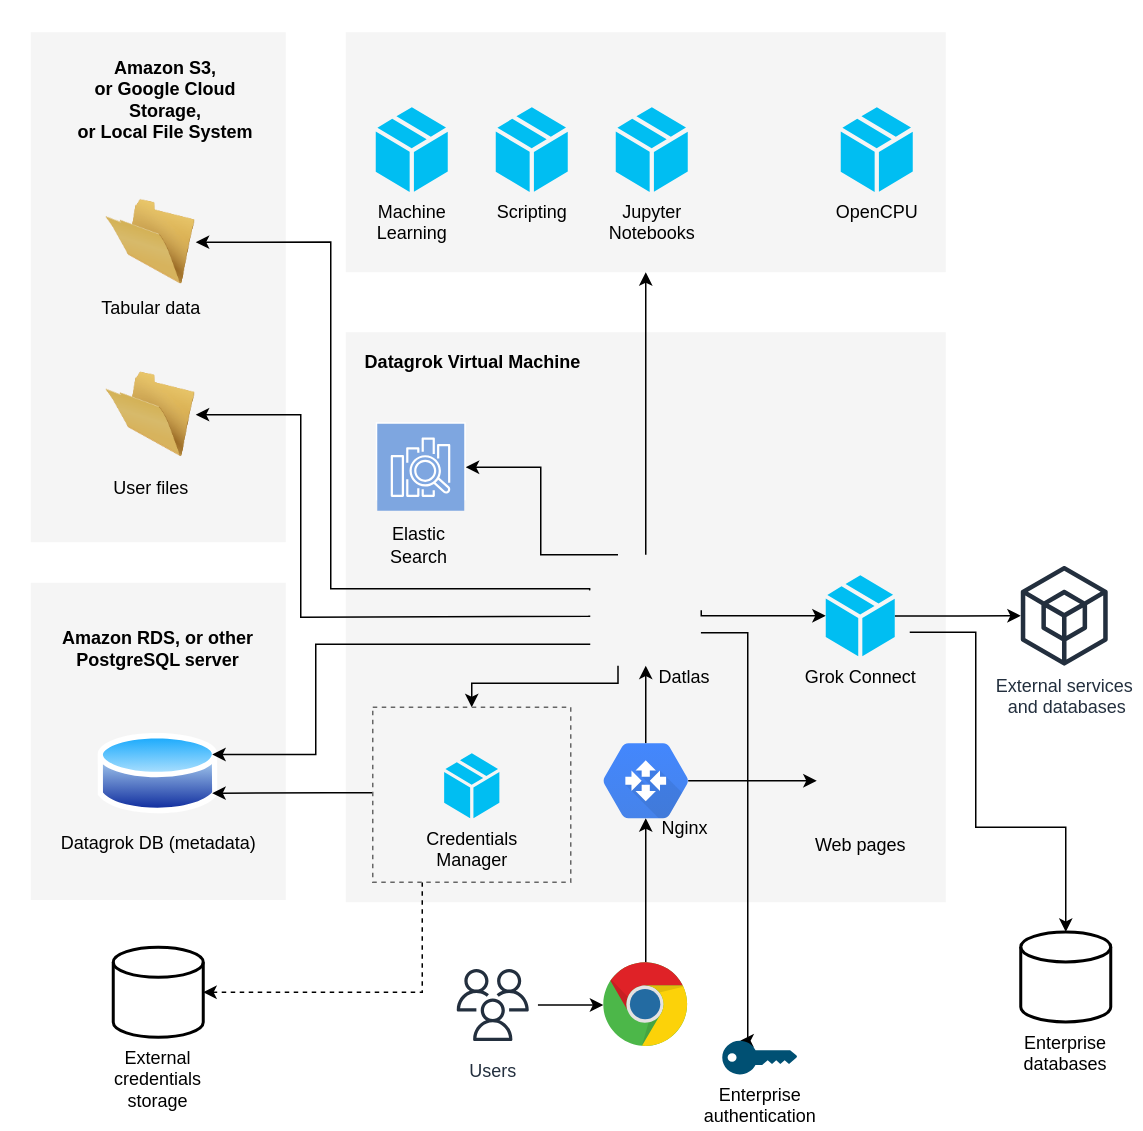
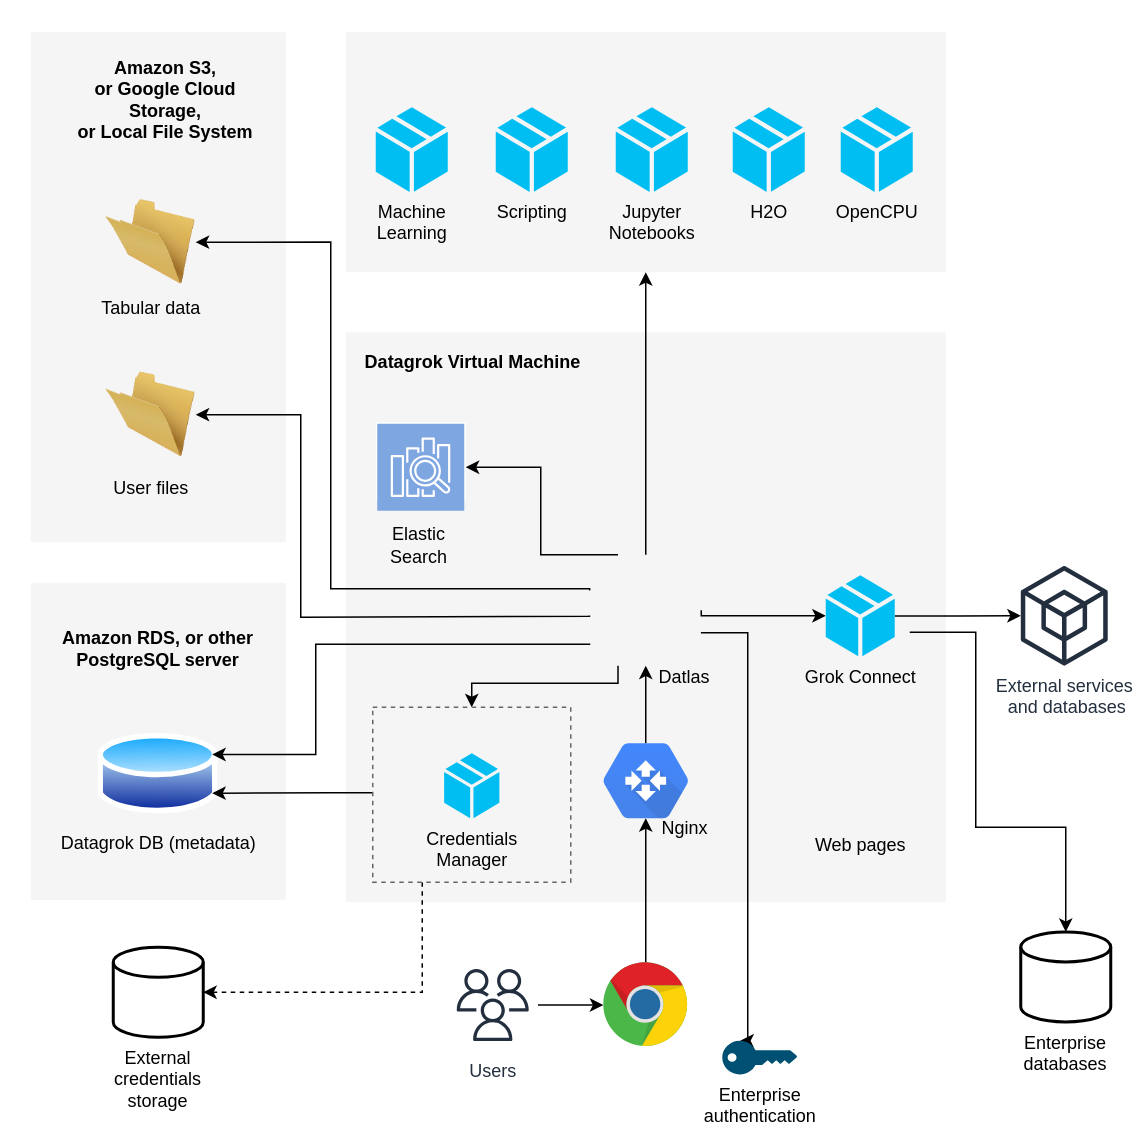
none -> (769, 150)
(750, 781) -> none
